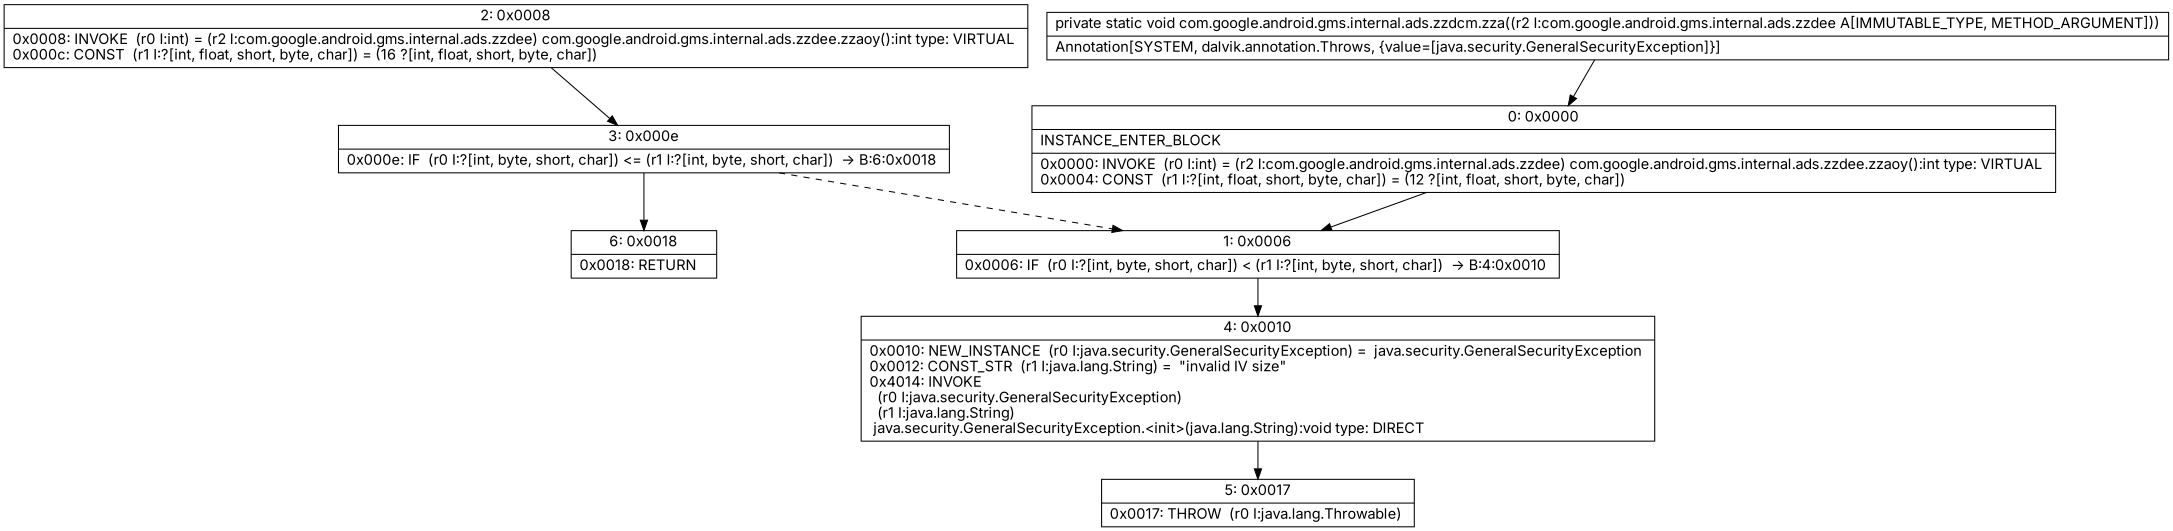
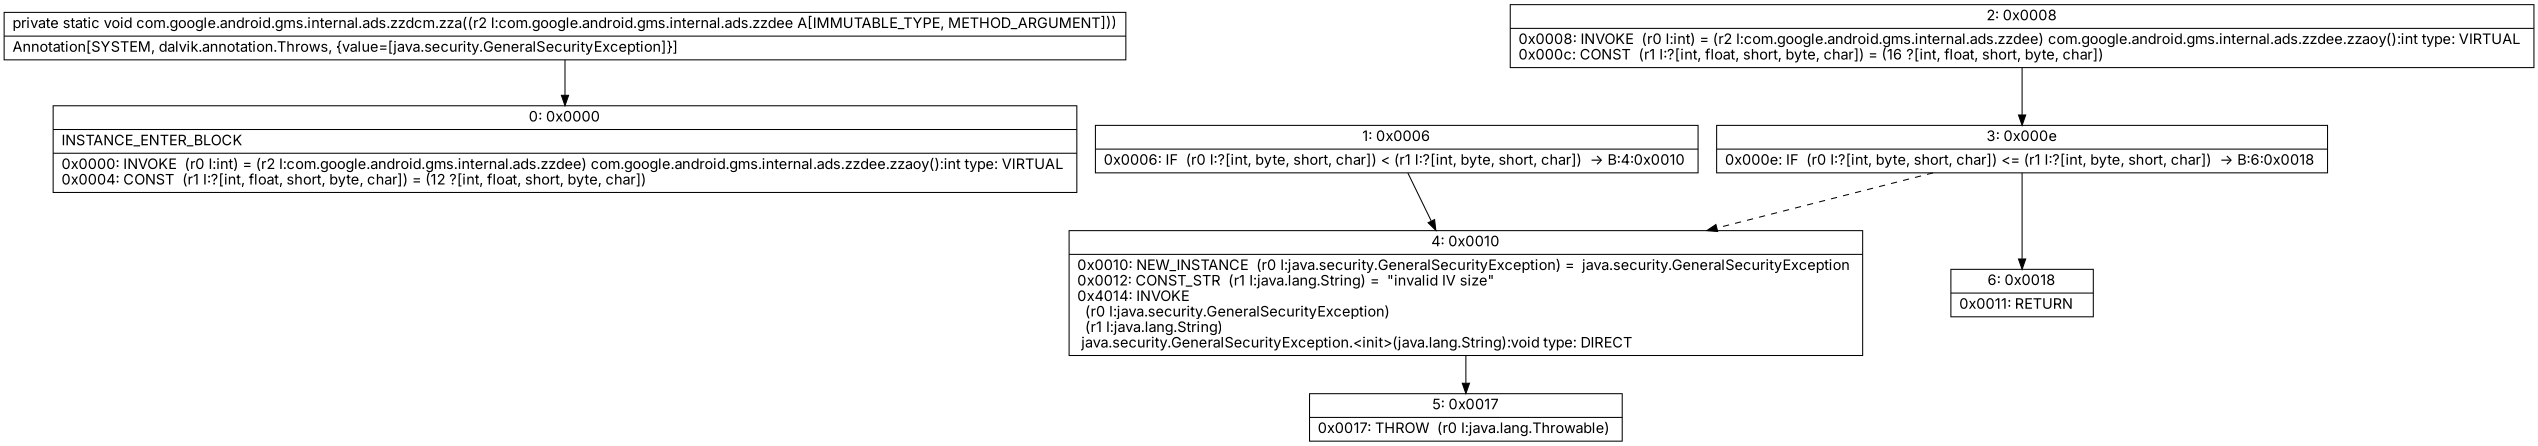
(946, 201) -> (1825, 200)
(1379, 210) -> none
(644, 266) -> (2022, 304)
